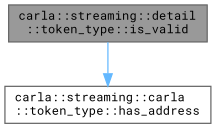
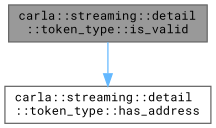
(108, 105) -> (108, 105)
